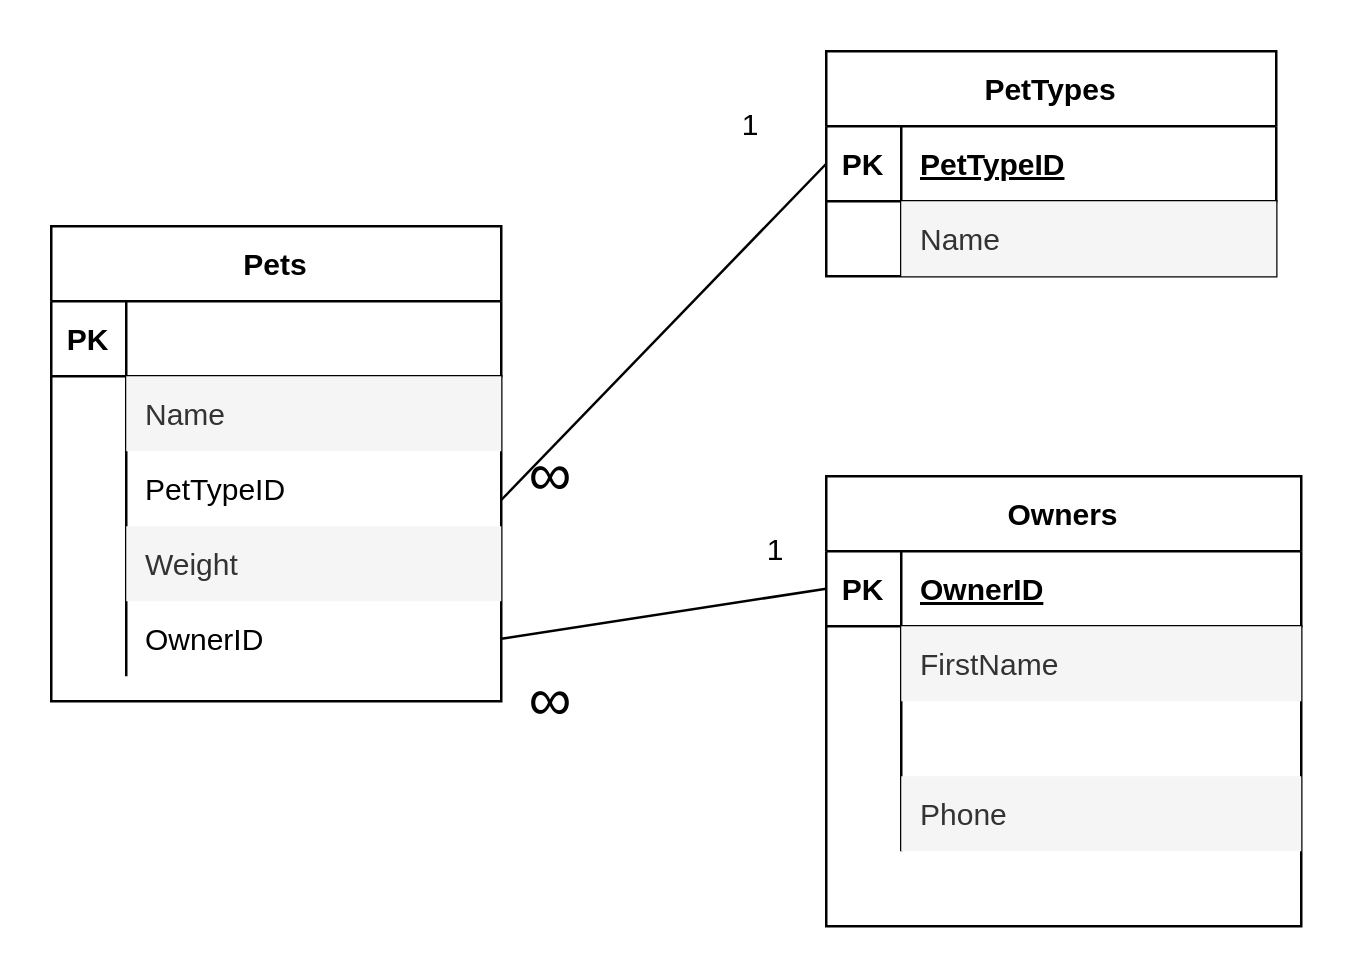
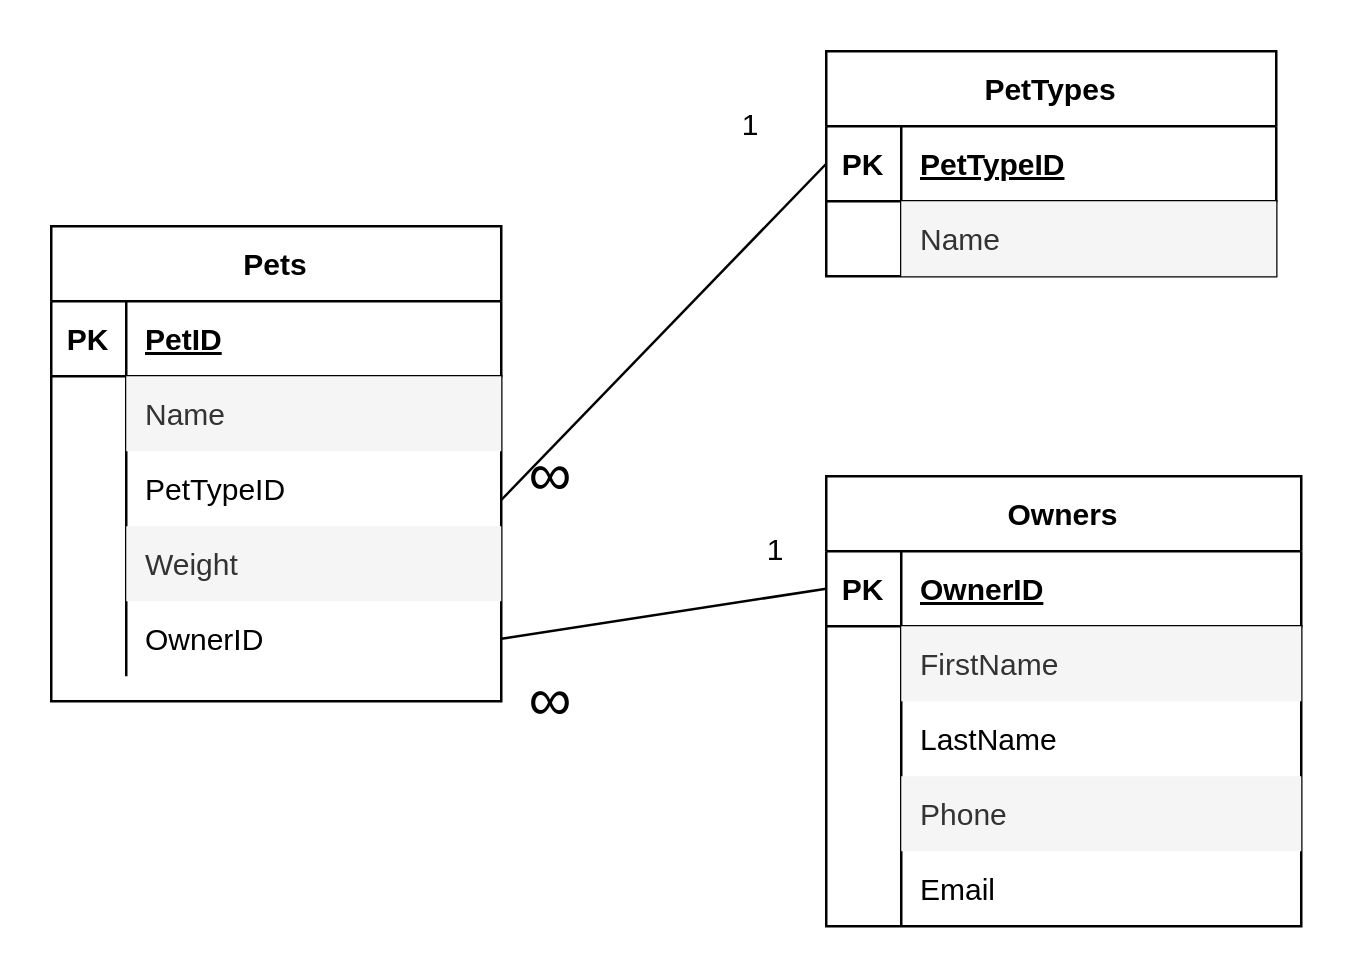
none -> (314, 339)
none -> (1101, 739)
none -> (1101, 889)
